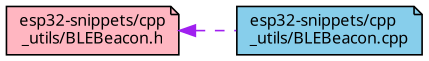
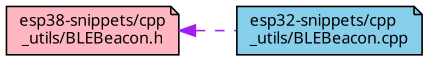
(93, 31) -> (93, 31)
